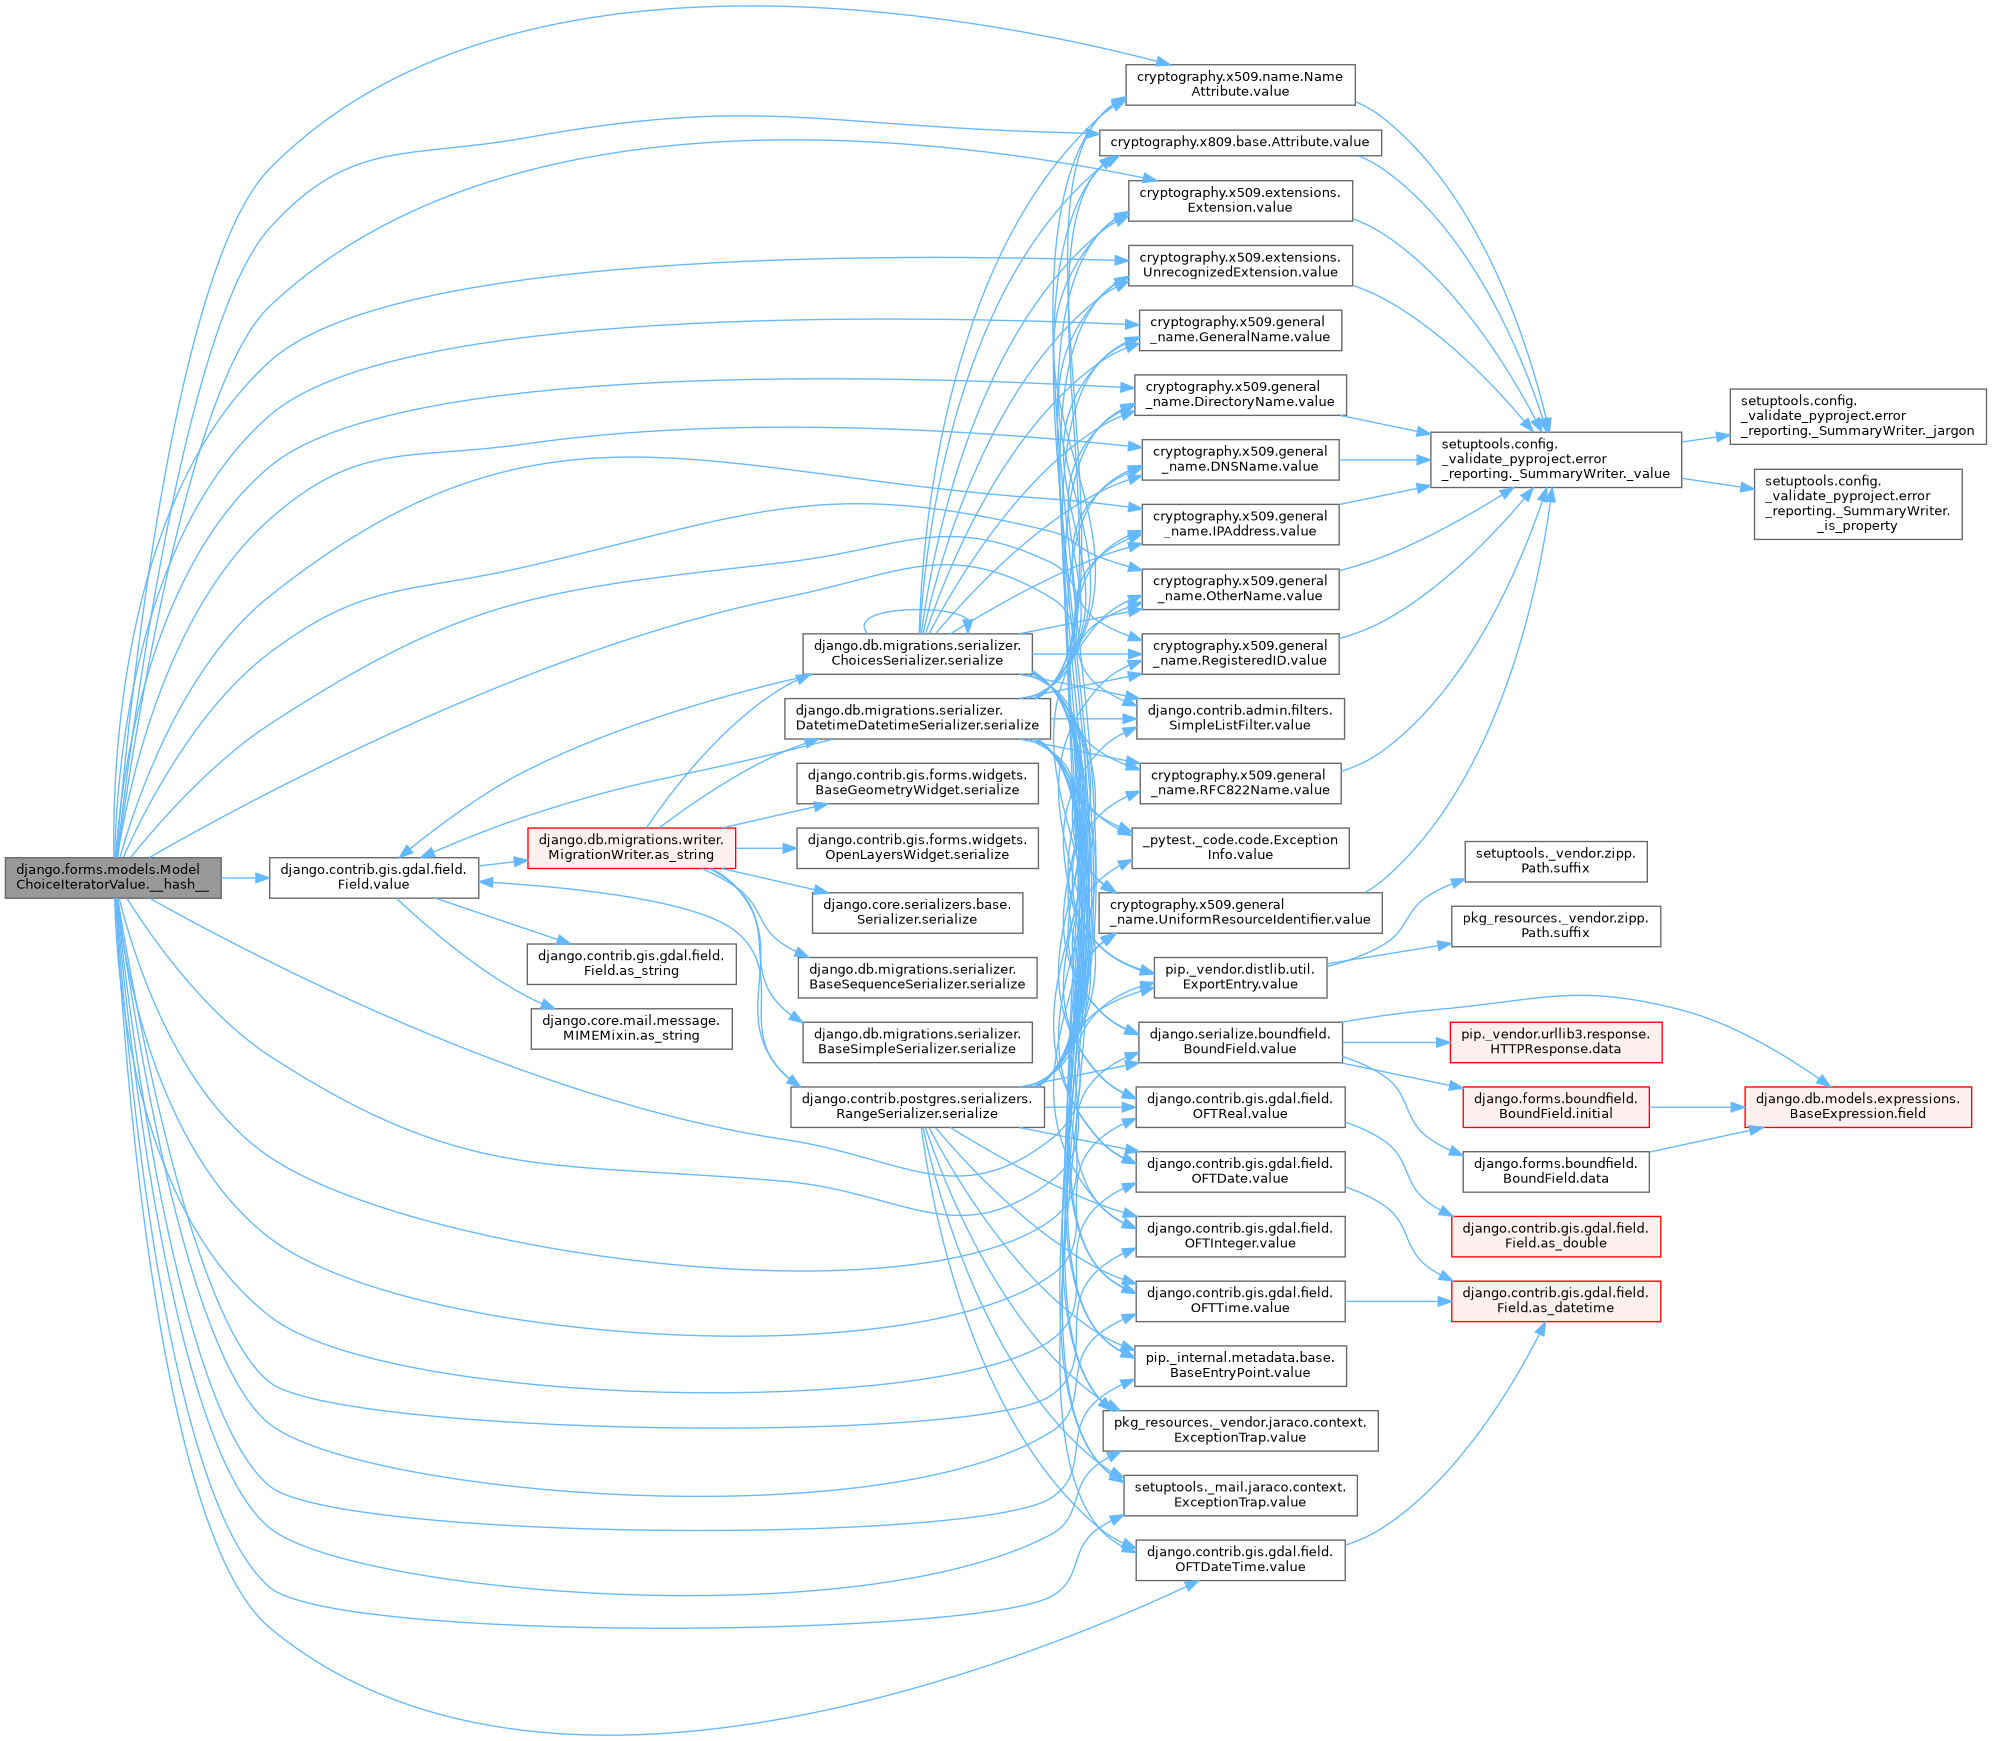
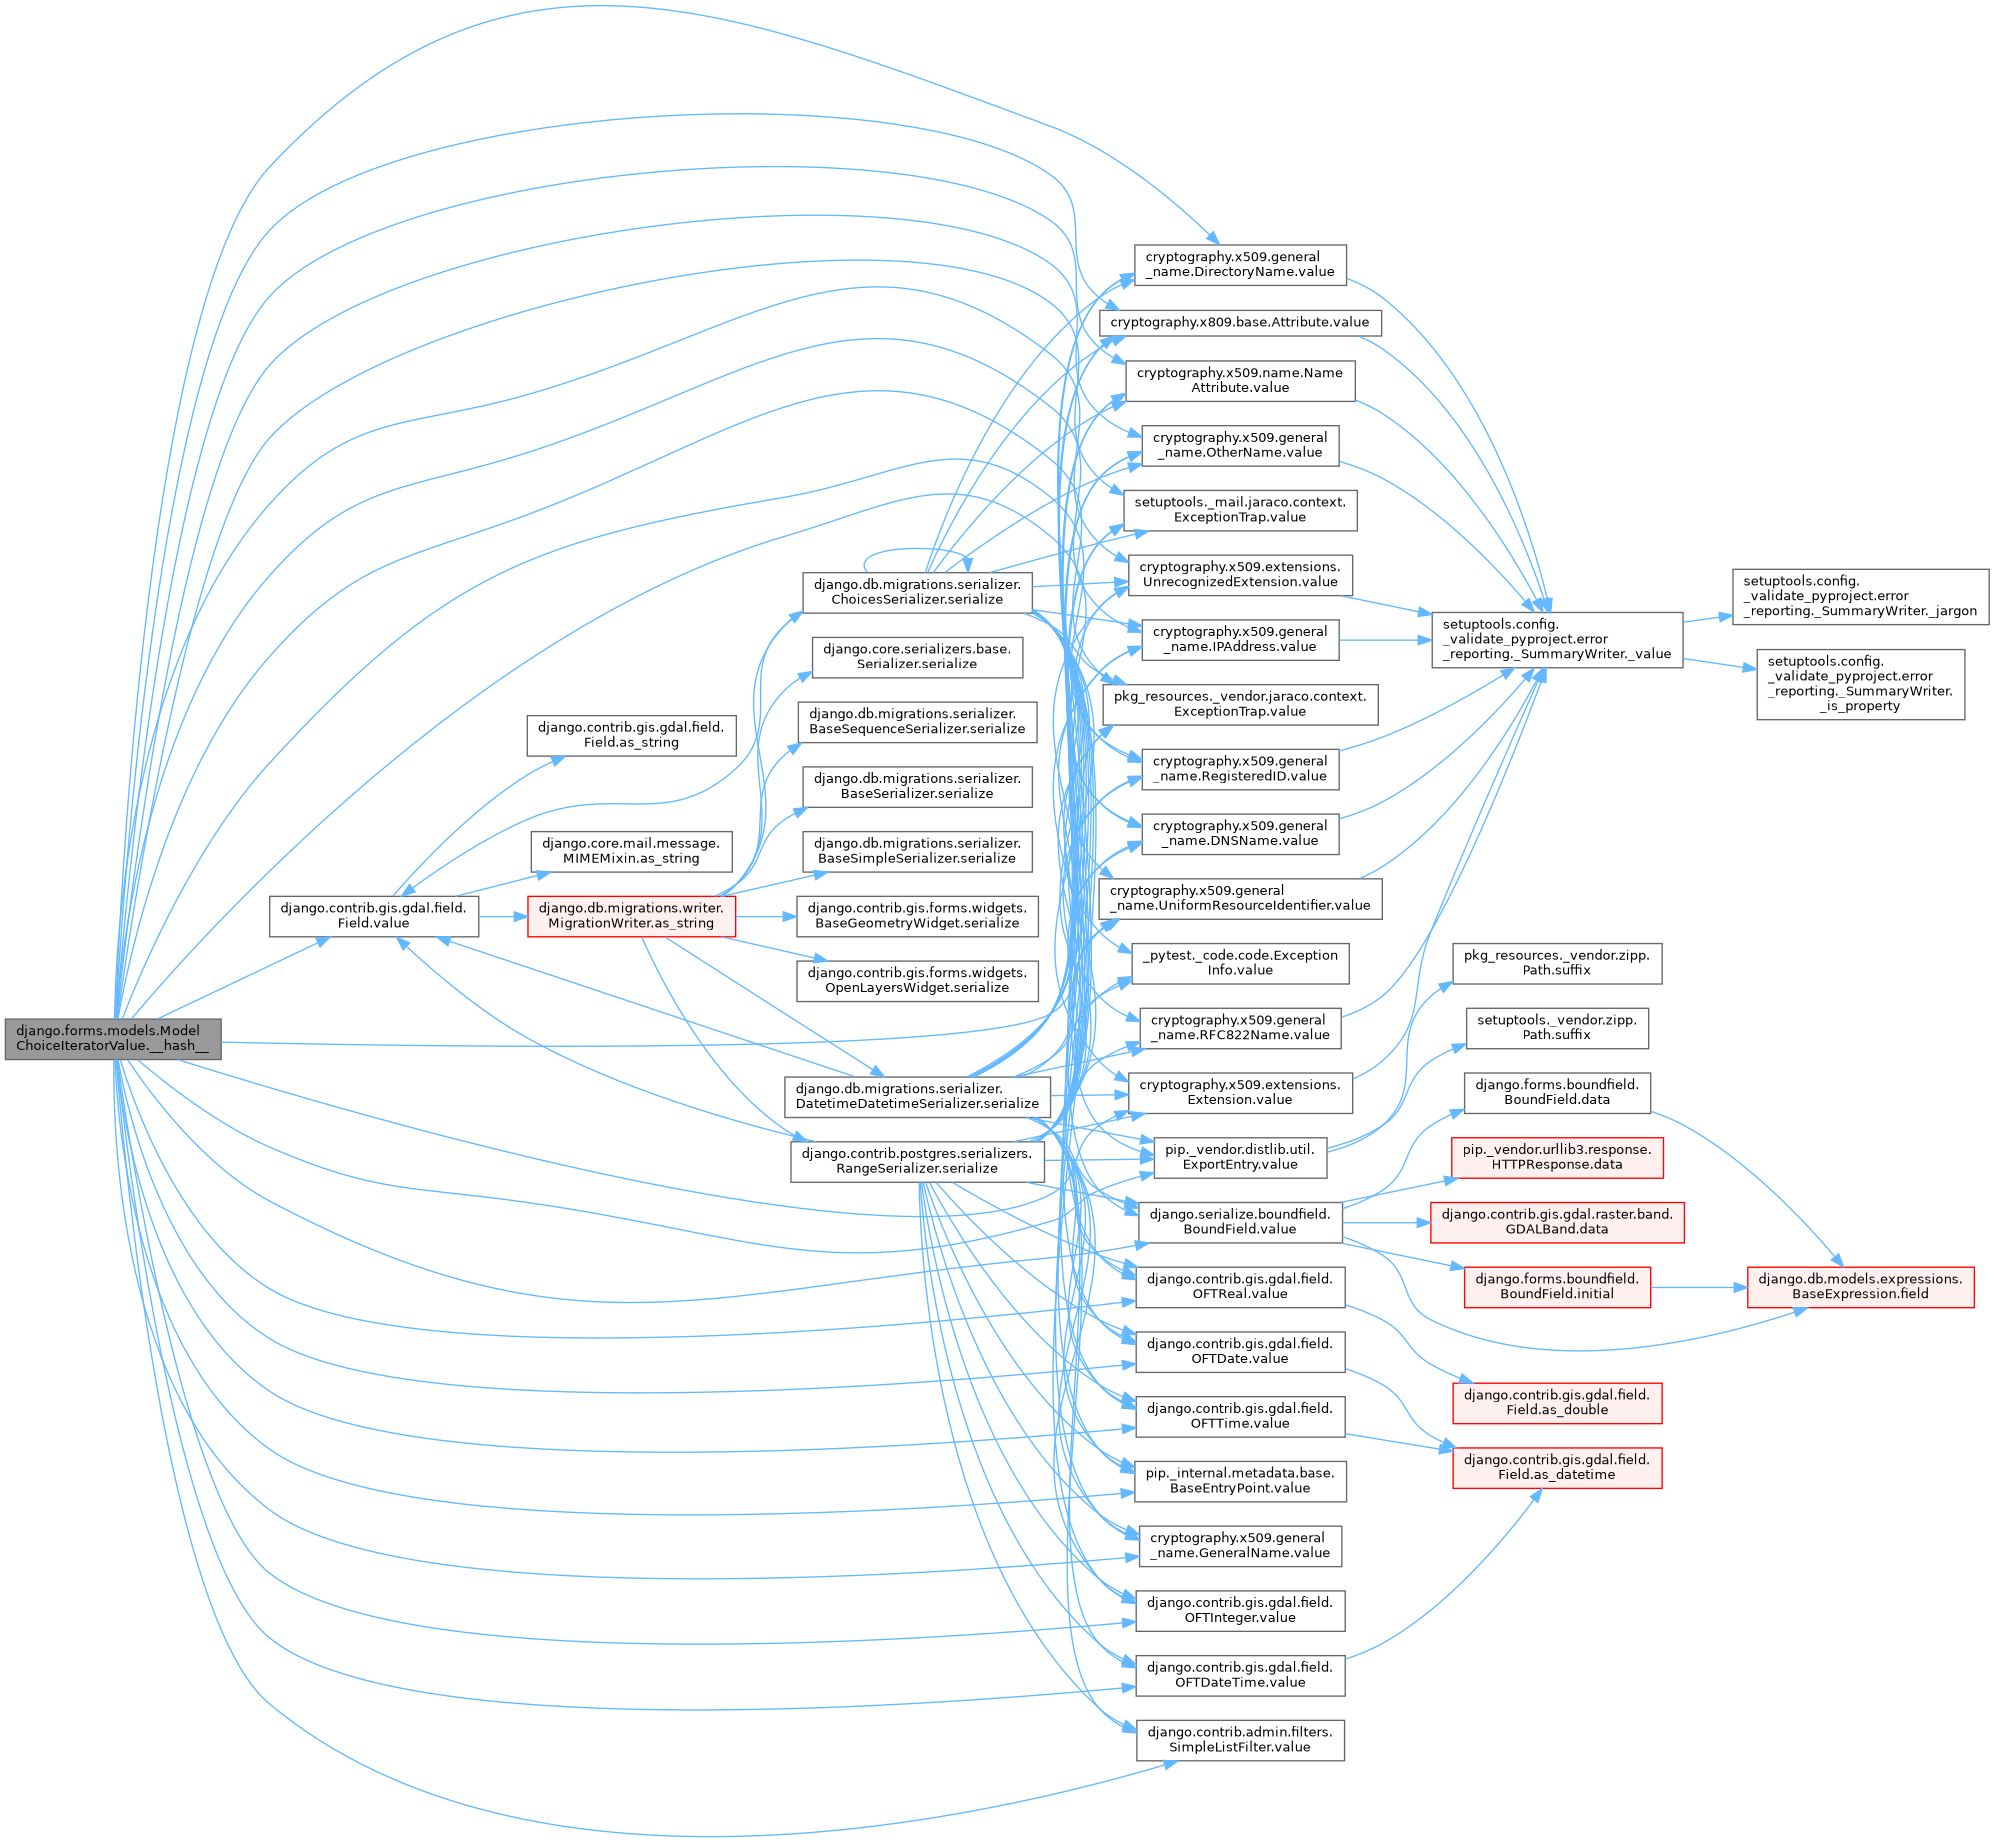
(1073, 685) -> none
none -> (918, 787)
none -> (1558, 1223)
